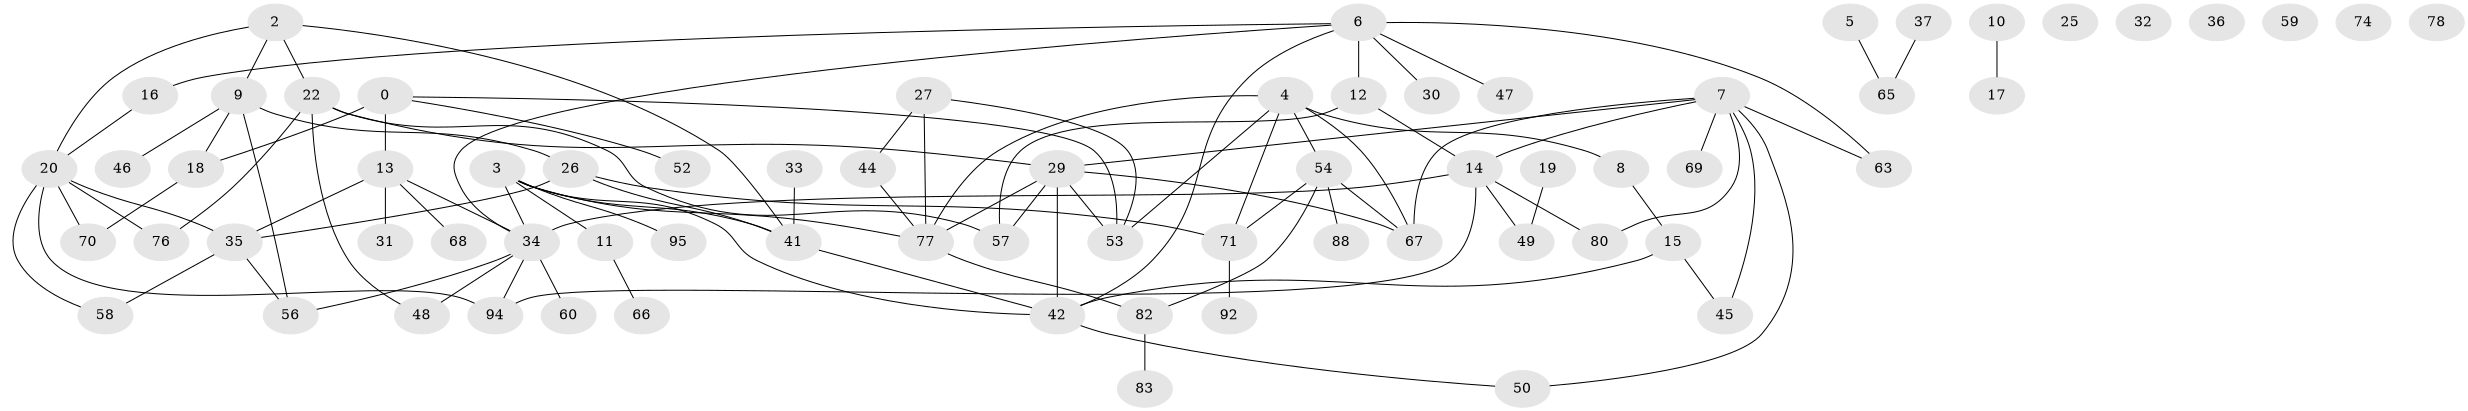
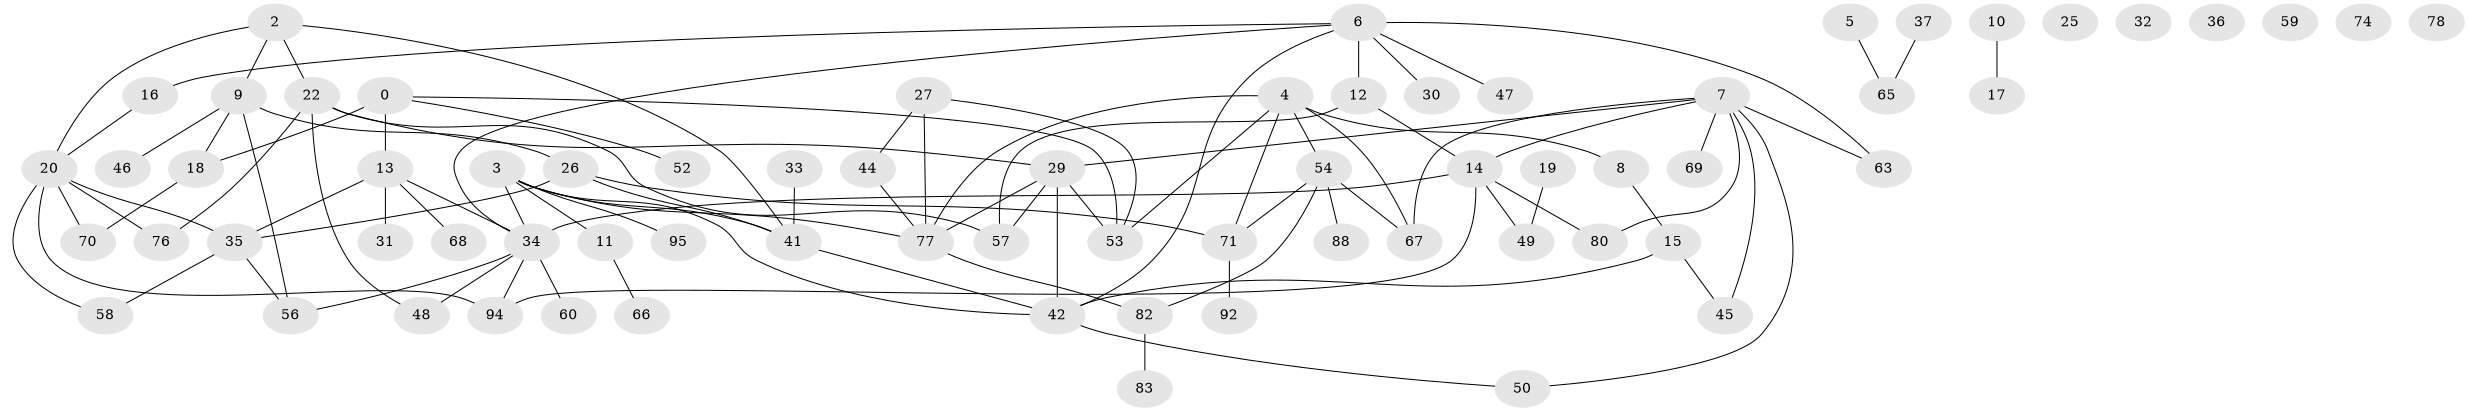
(1210, 187) -> none
